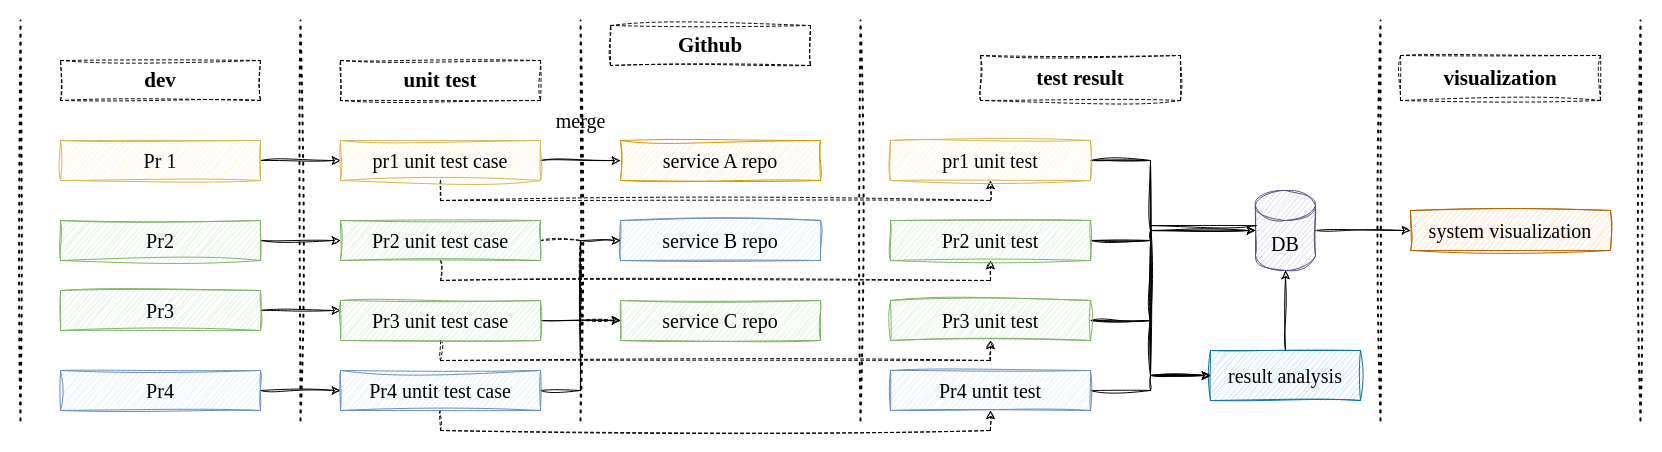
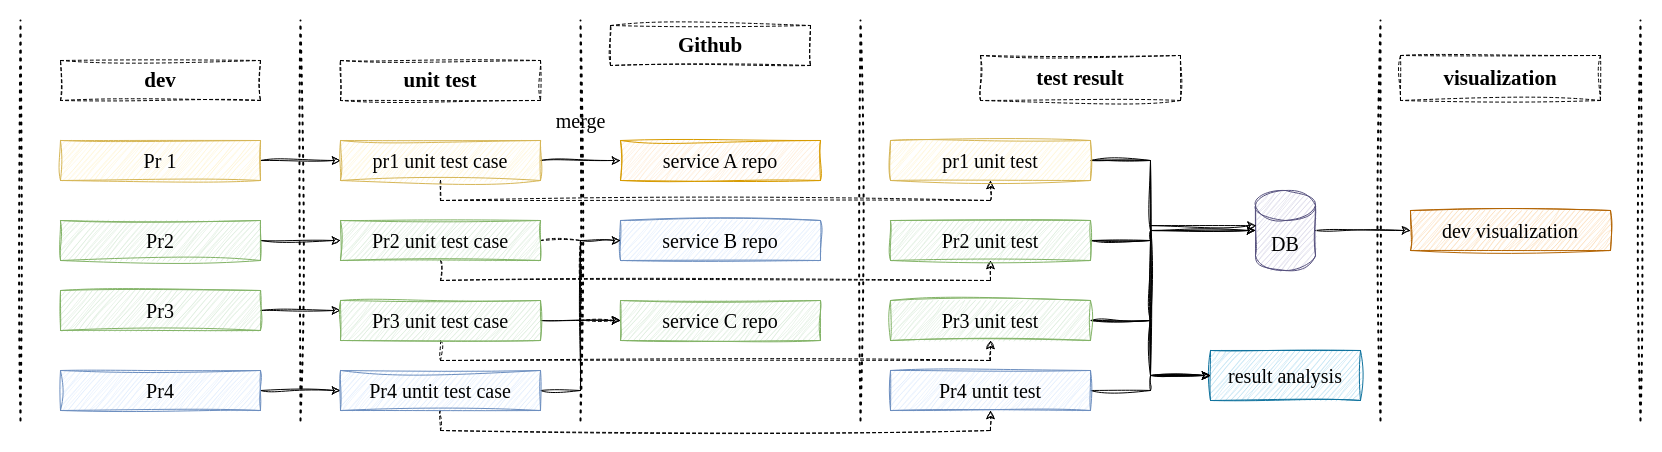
(1246, 226) -> (1243, 226)
(1511, 231) -> (1511, 231)
(1286, 314) -> none
